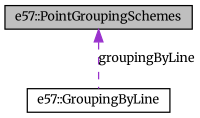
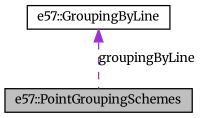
(99, 65) -> (99, 65)
